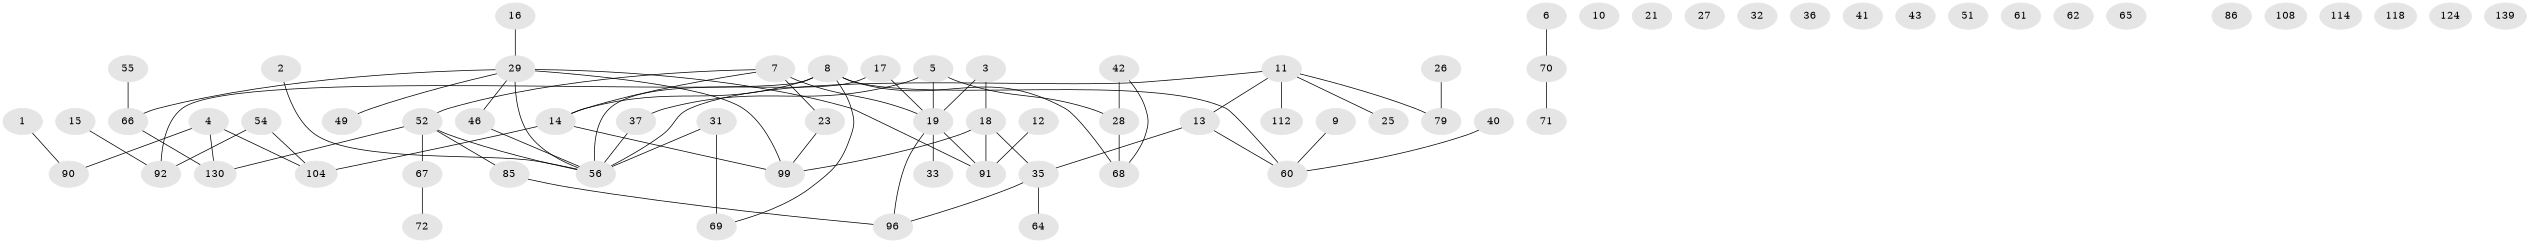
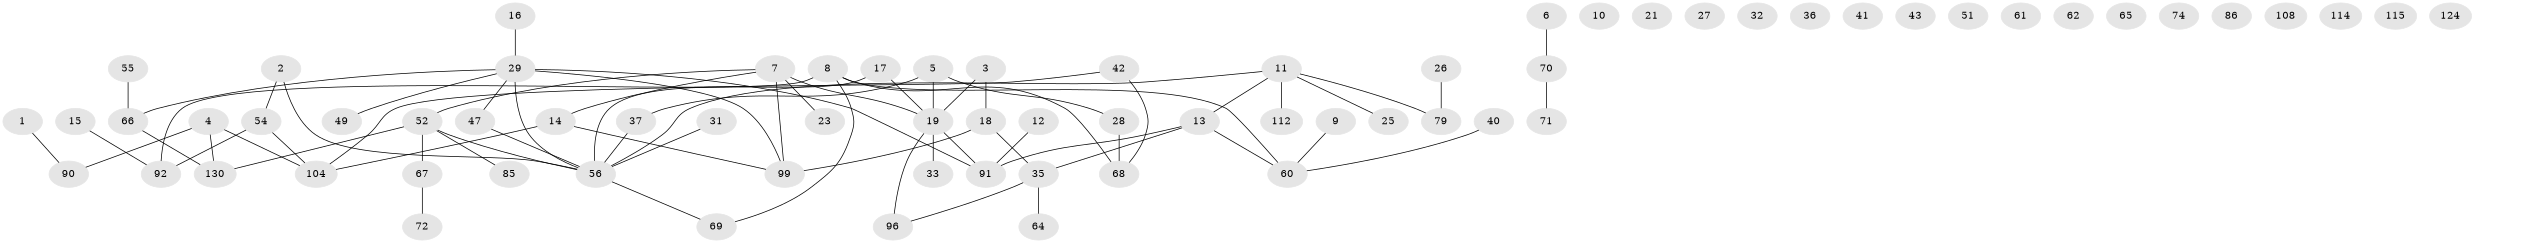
none -> (2179, 16)
(2396, 16) -> (2396, 16)
(2505, 16) -> none
none -> (271, 96)
(692, 96) -> none
(1119, 96) -> (565, 91)
(475, 122) -> (475, 122)
(805, 148) -> (780, 121)
(986, 148) -> (1091, 144)
(717, 174) -> (656, 201)
(700, 206) -> none
